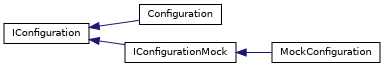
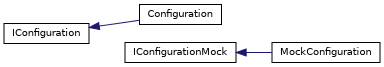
(112, 43) -> none
